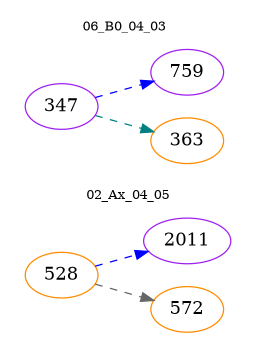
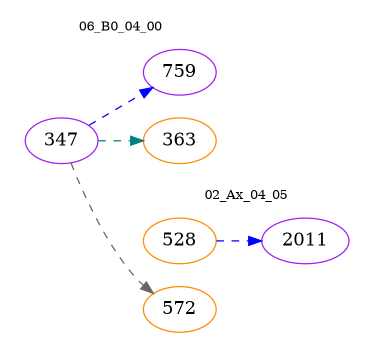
(124, 27) -> (121, 27)
(118, 291) -> (101, 228)
